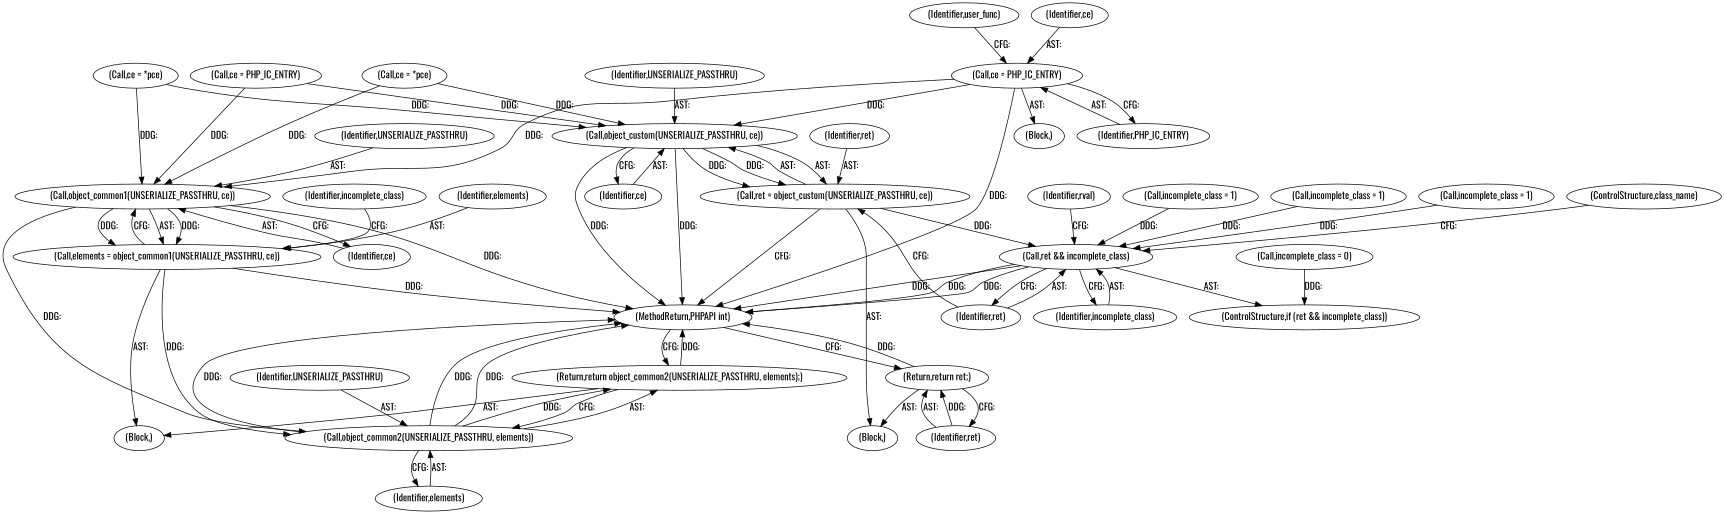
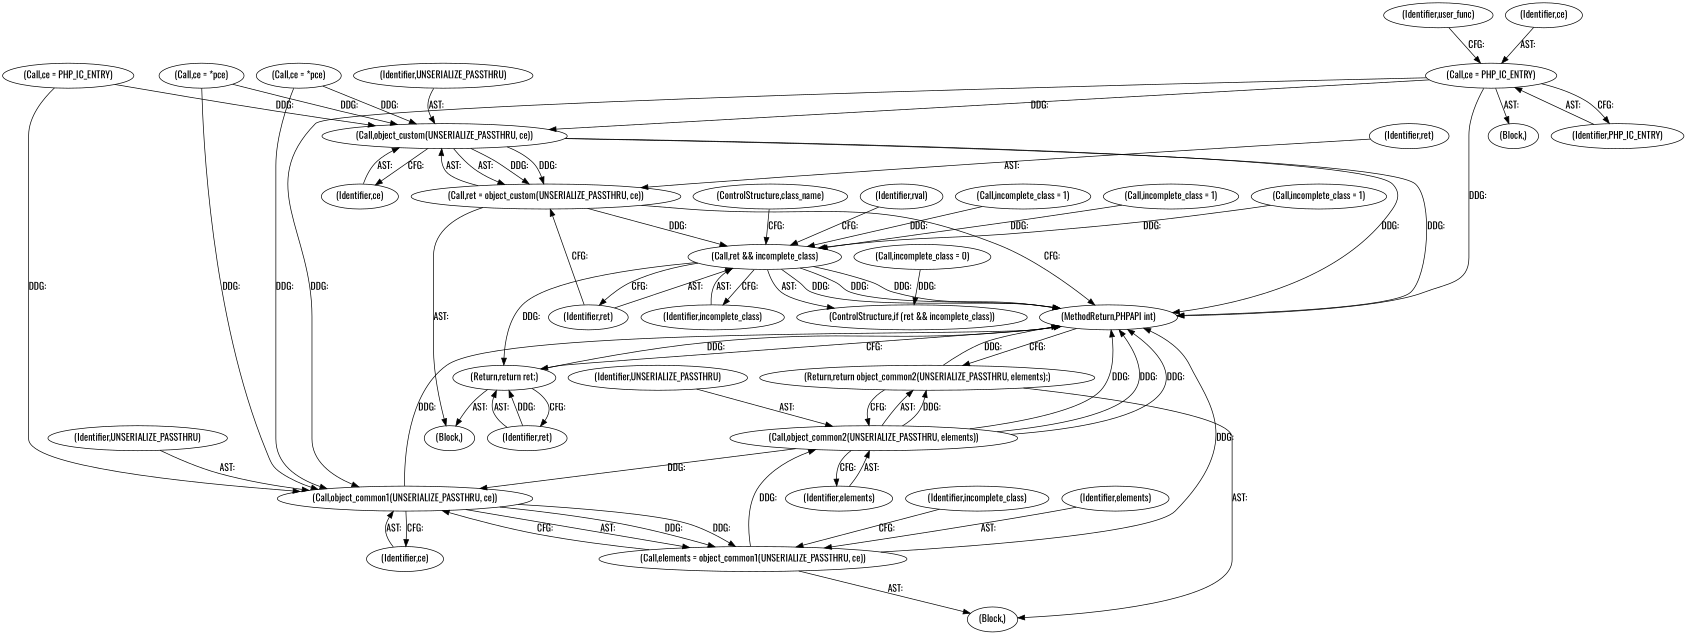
none -> (584, 279)
(82, 364) -> (641, 468)
